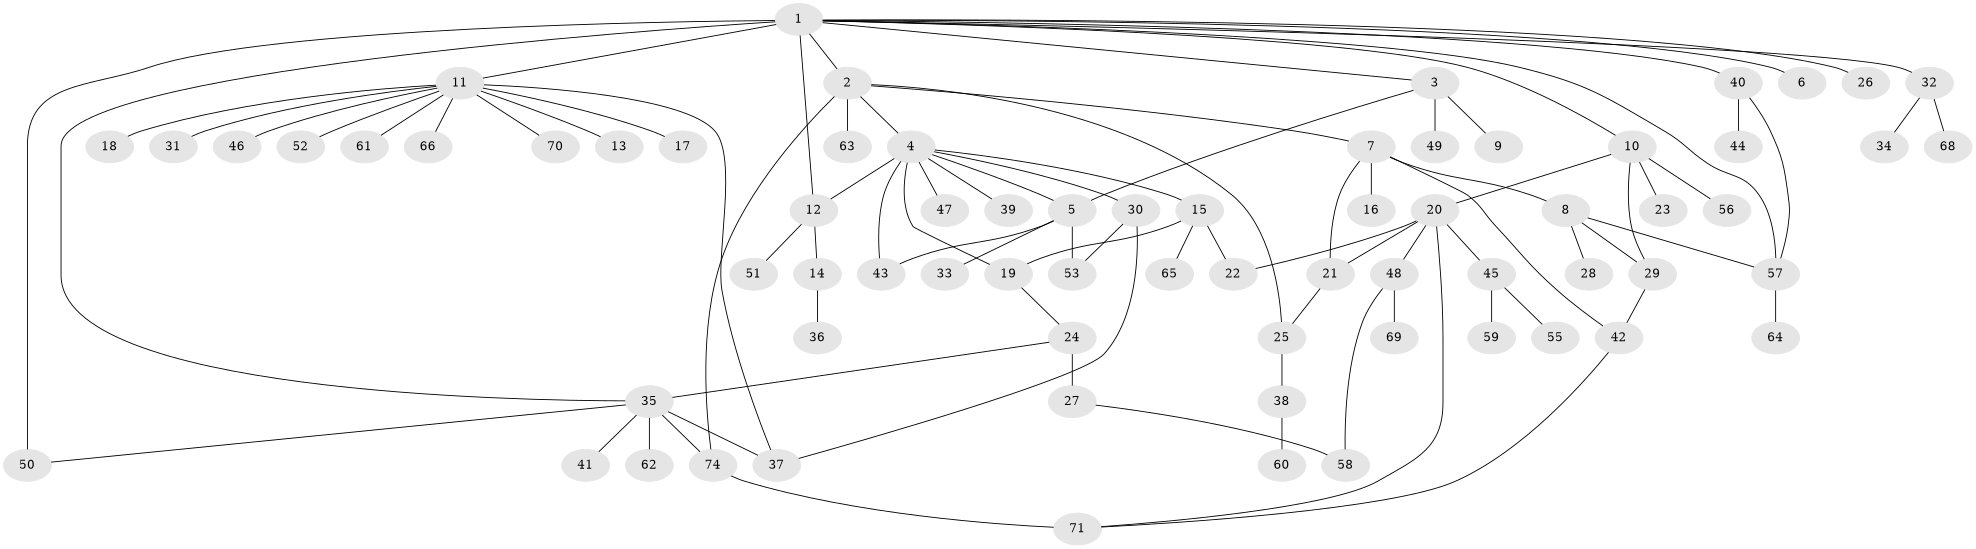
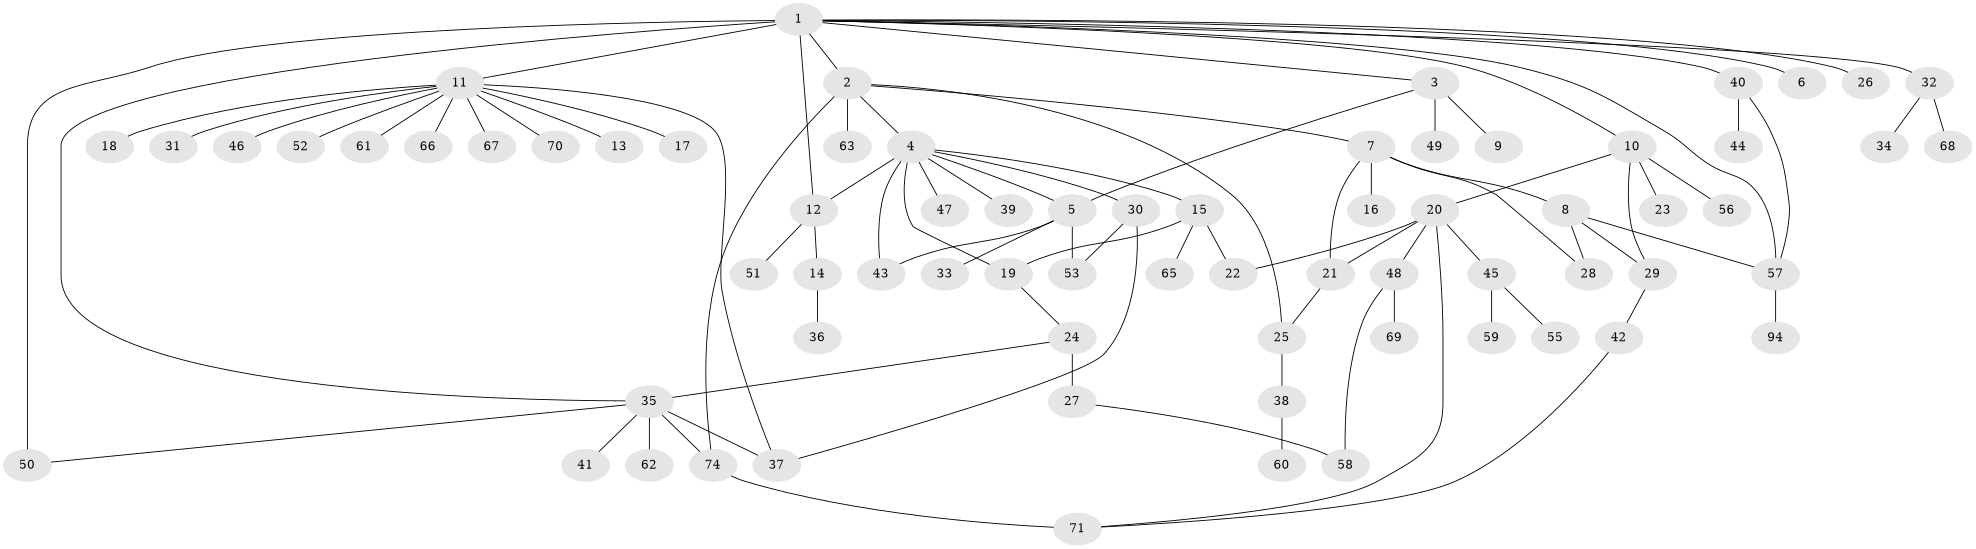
none -> (492, 147)
(1502, 233) -> (1501, 198)
(1776, 338) -> (1776, 338)
